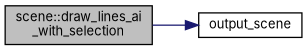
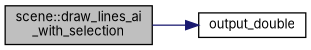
(250, 25) -> (252, 25)
